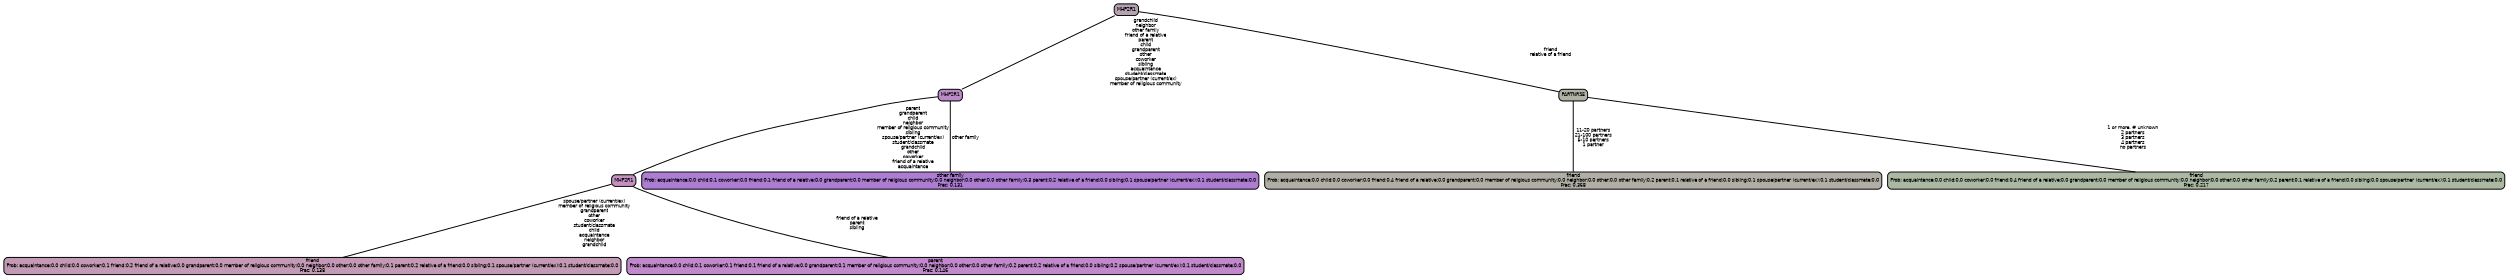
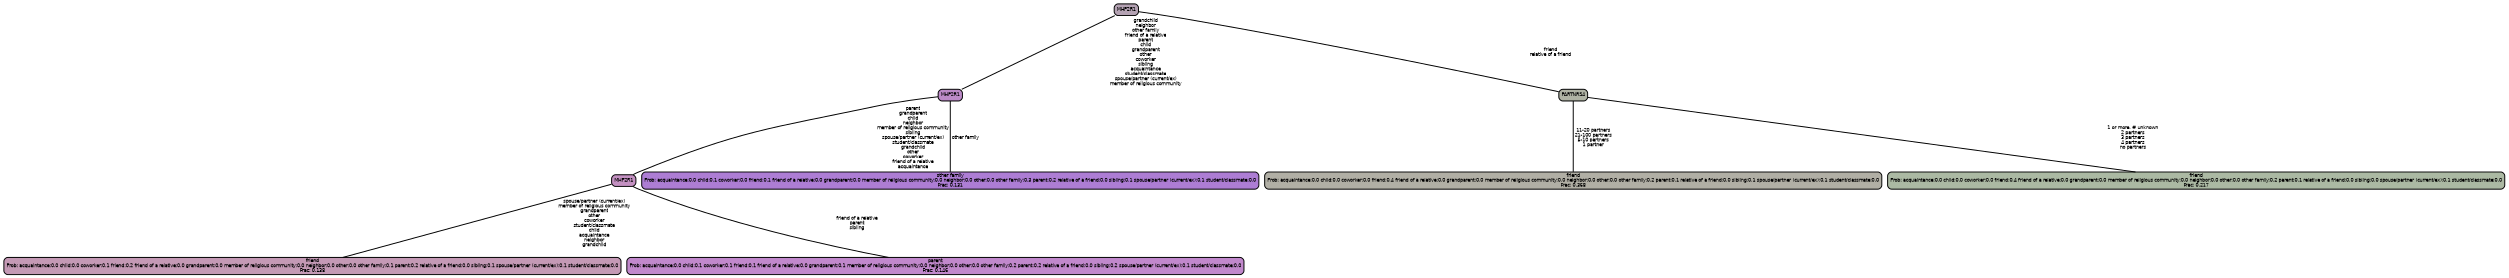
(1573, 95) -> (1573, 95)
